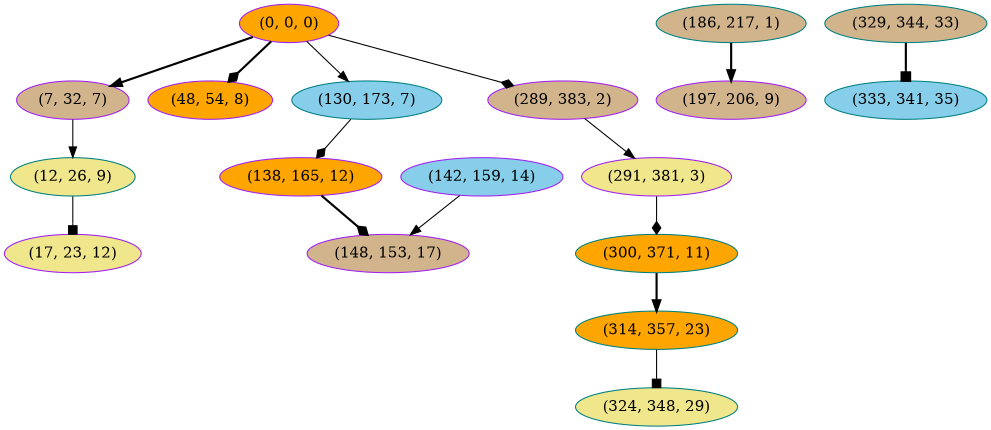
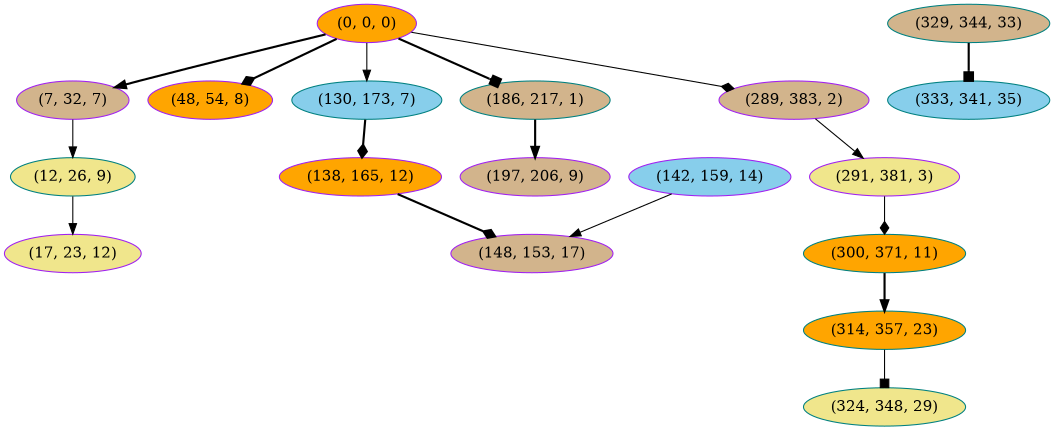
none -> (444, 59)
(338, 134) -> (364, 132)
(73, 210) -> (73, 210)
